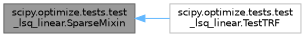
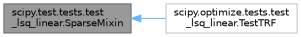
(69, 18) -> (67, 18)
